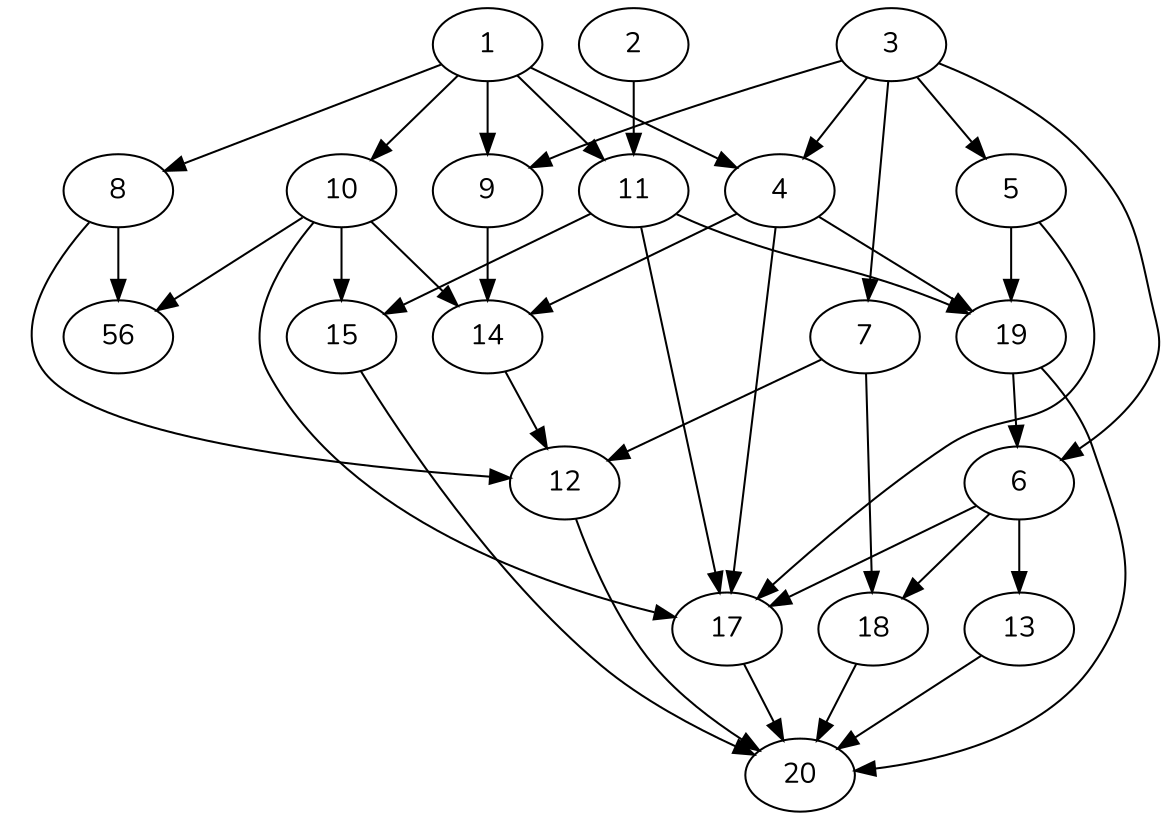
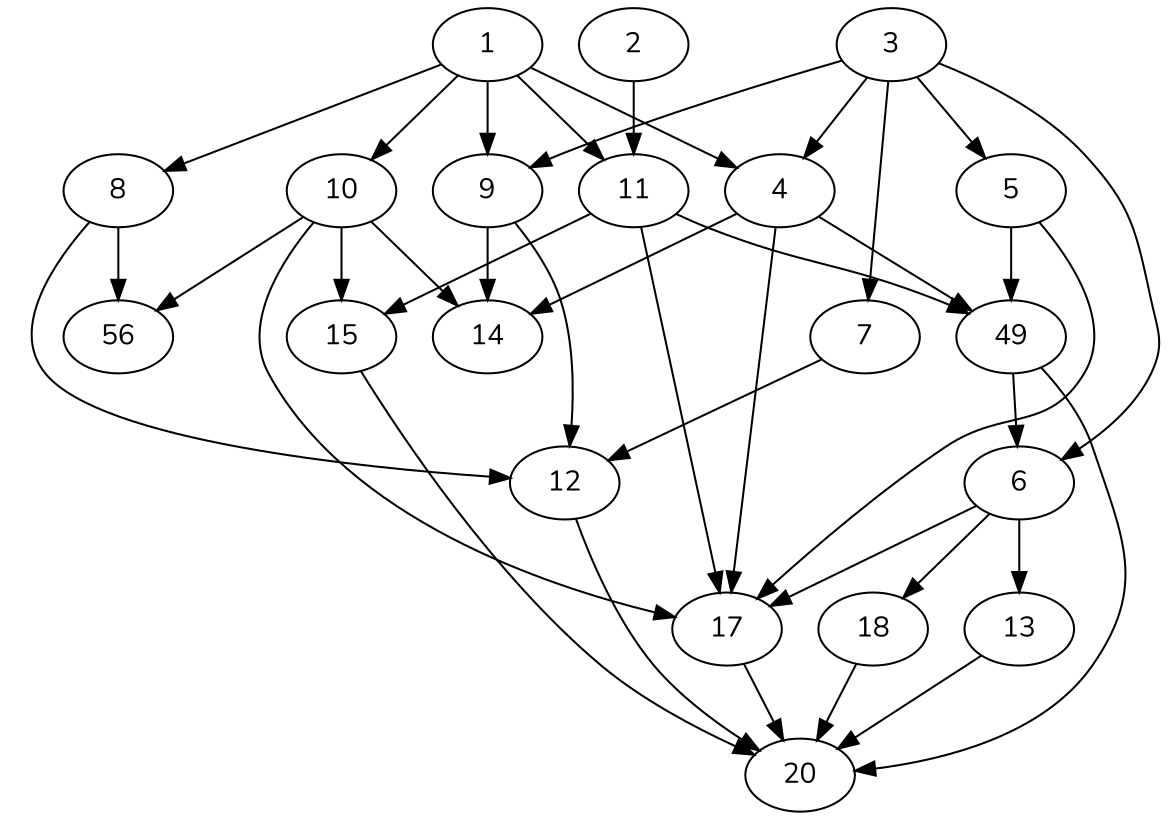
(1011, 337) -> (1011, 337)
(521, 401) -> (565, 318)
(869, 473) -> none
